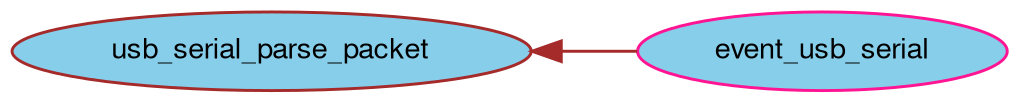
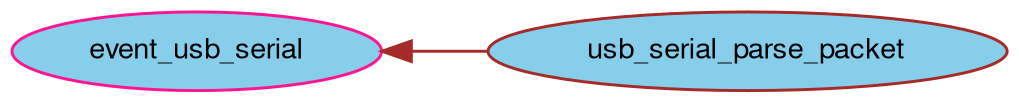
(600, 51) -> (449, 51)
